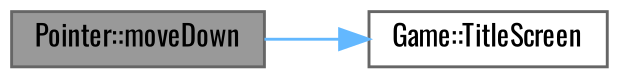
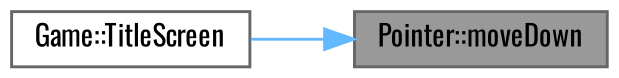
(302, 39) -> (287, 39)
